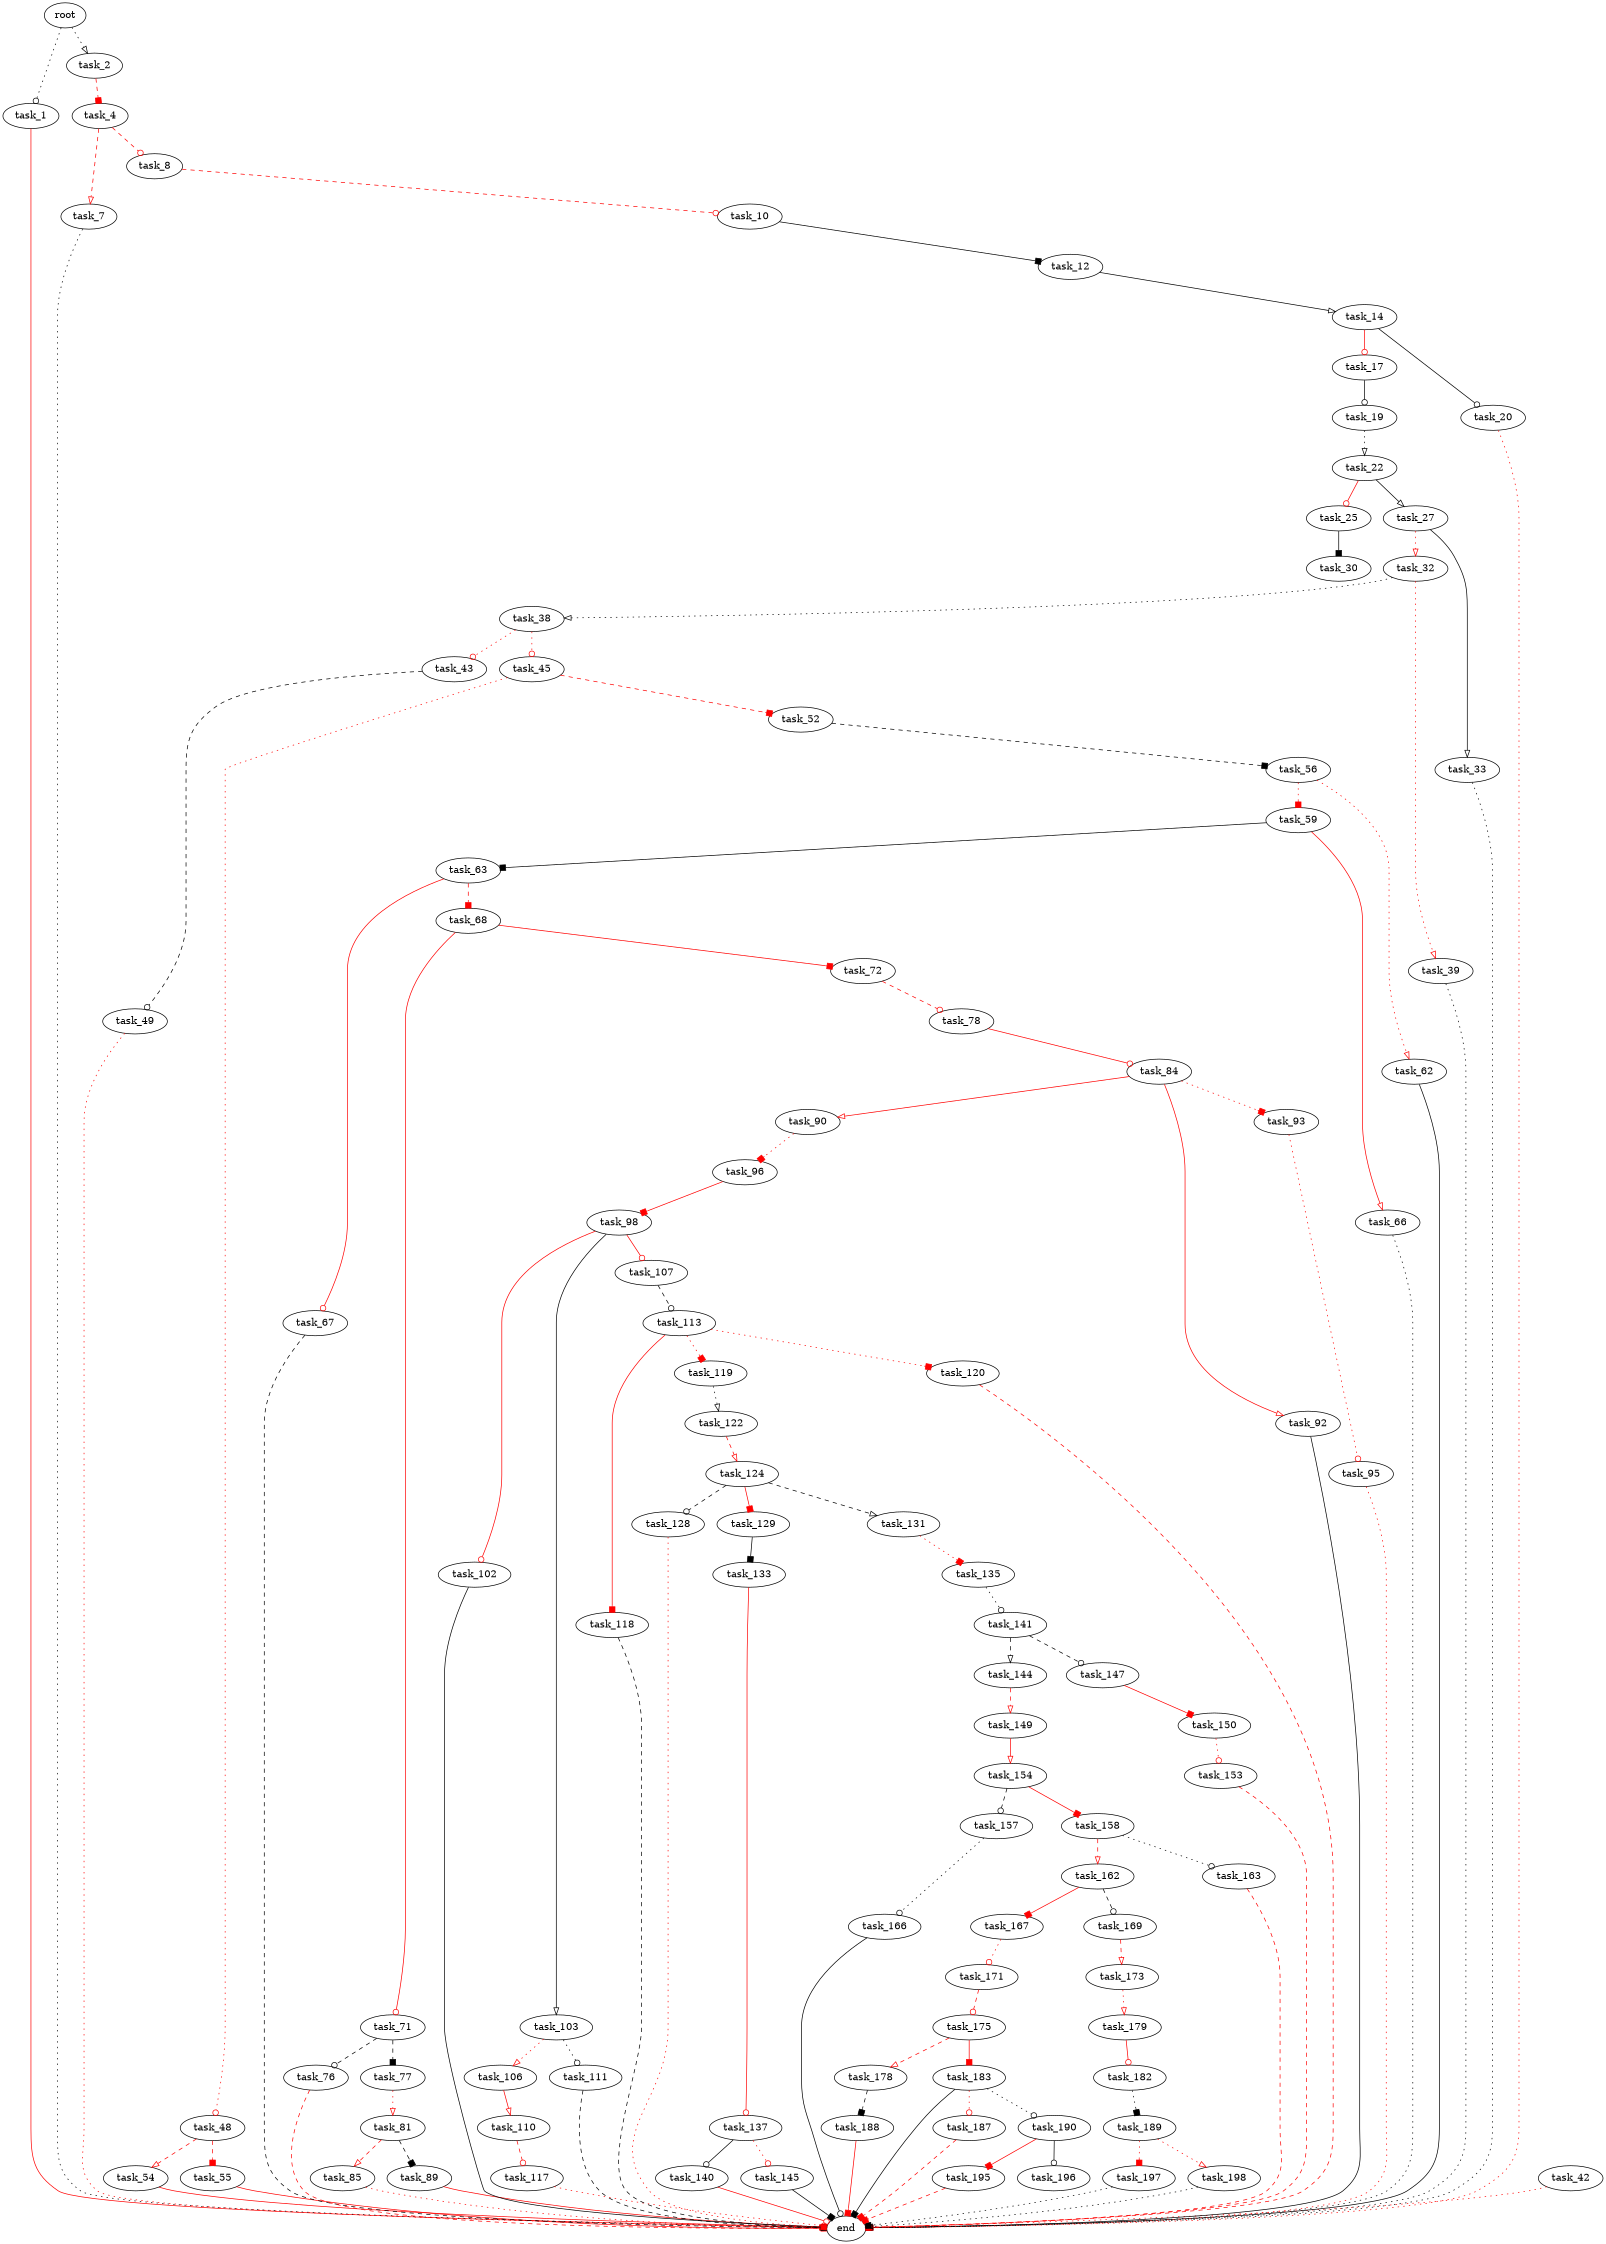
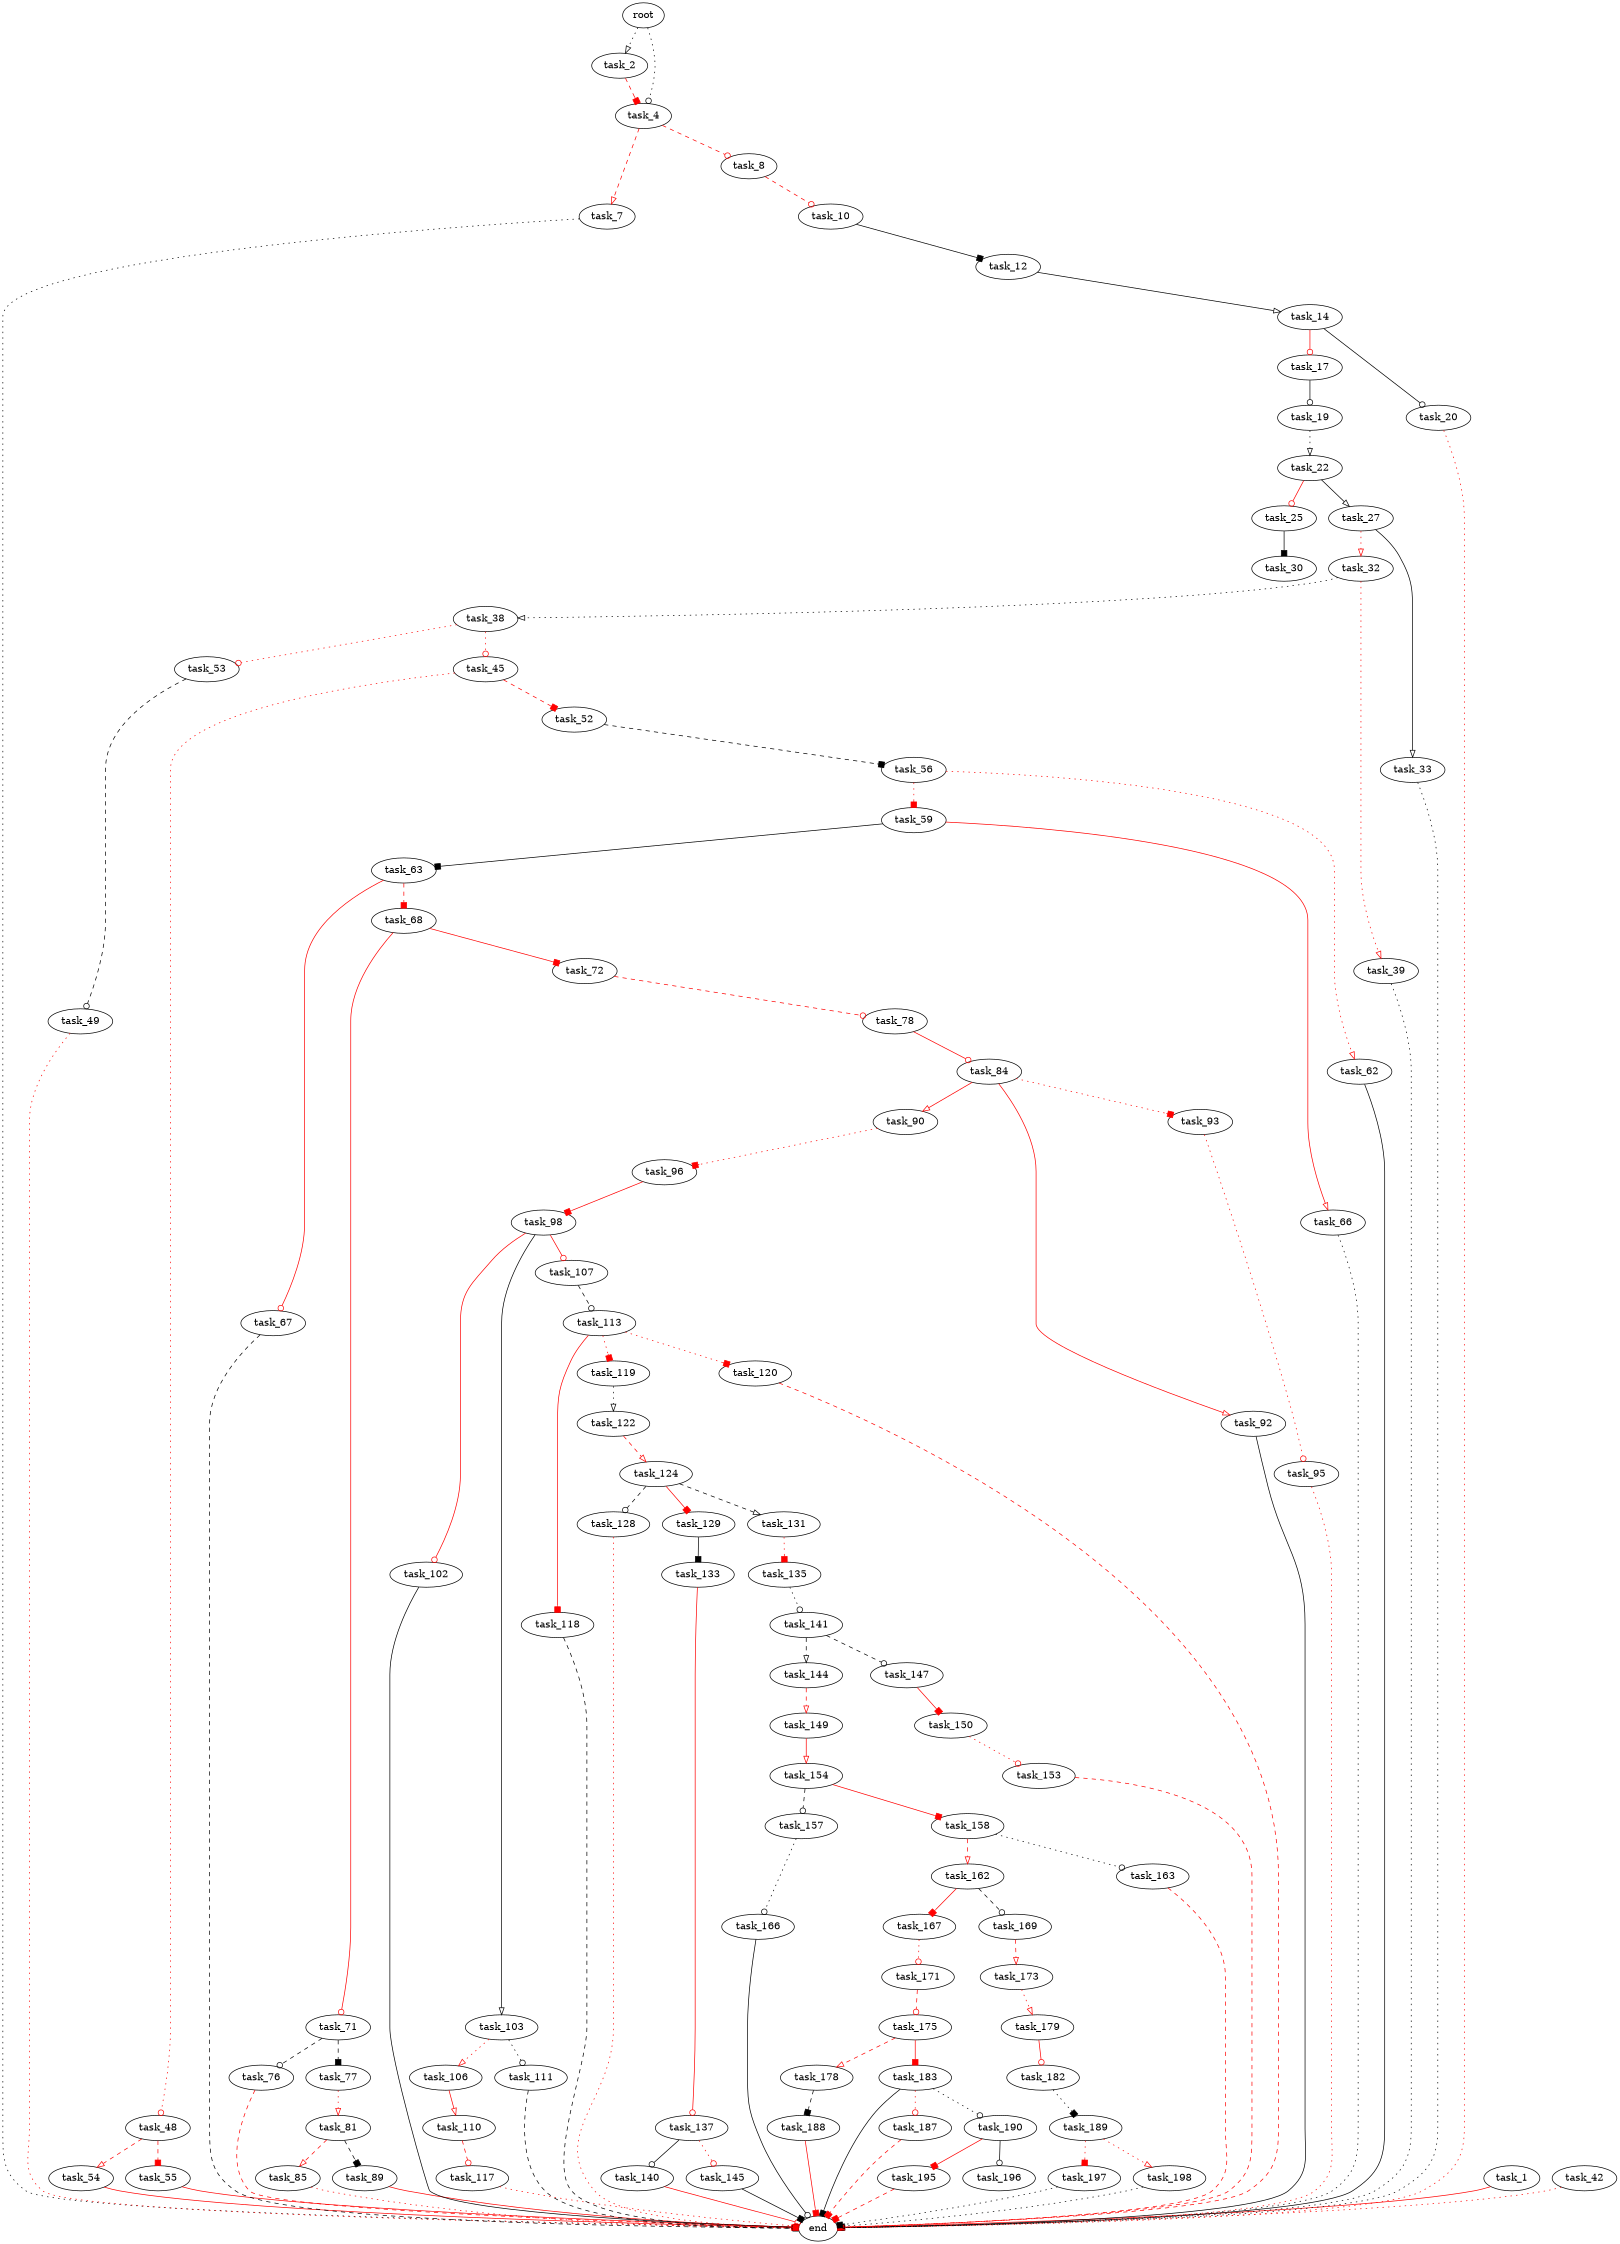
(49, 63) -> (655, 63)
(454, 669) -> (207, 669)
